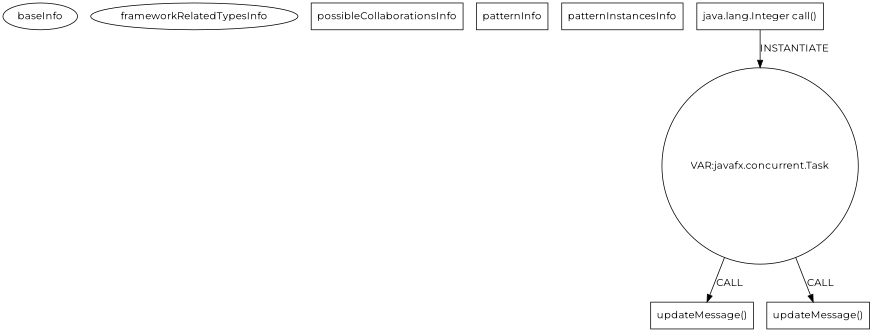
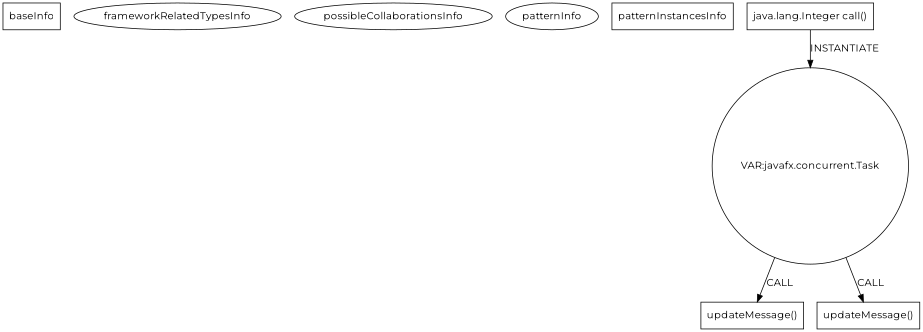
(40, 16) -> (32, 16)
(387, 16) -> (393, 16)
(512, 16) -> (552, 16)
